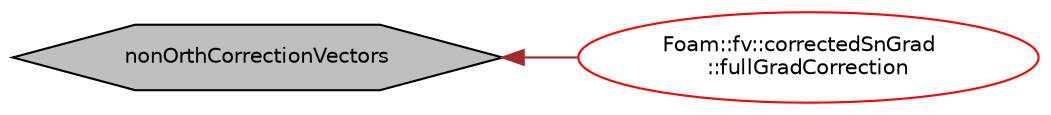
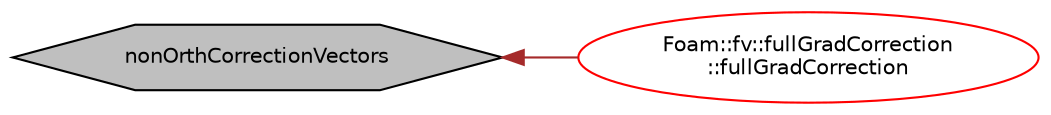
(808, 57) -> (808, 57)
